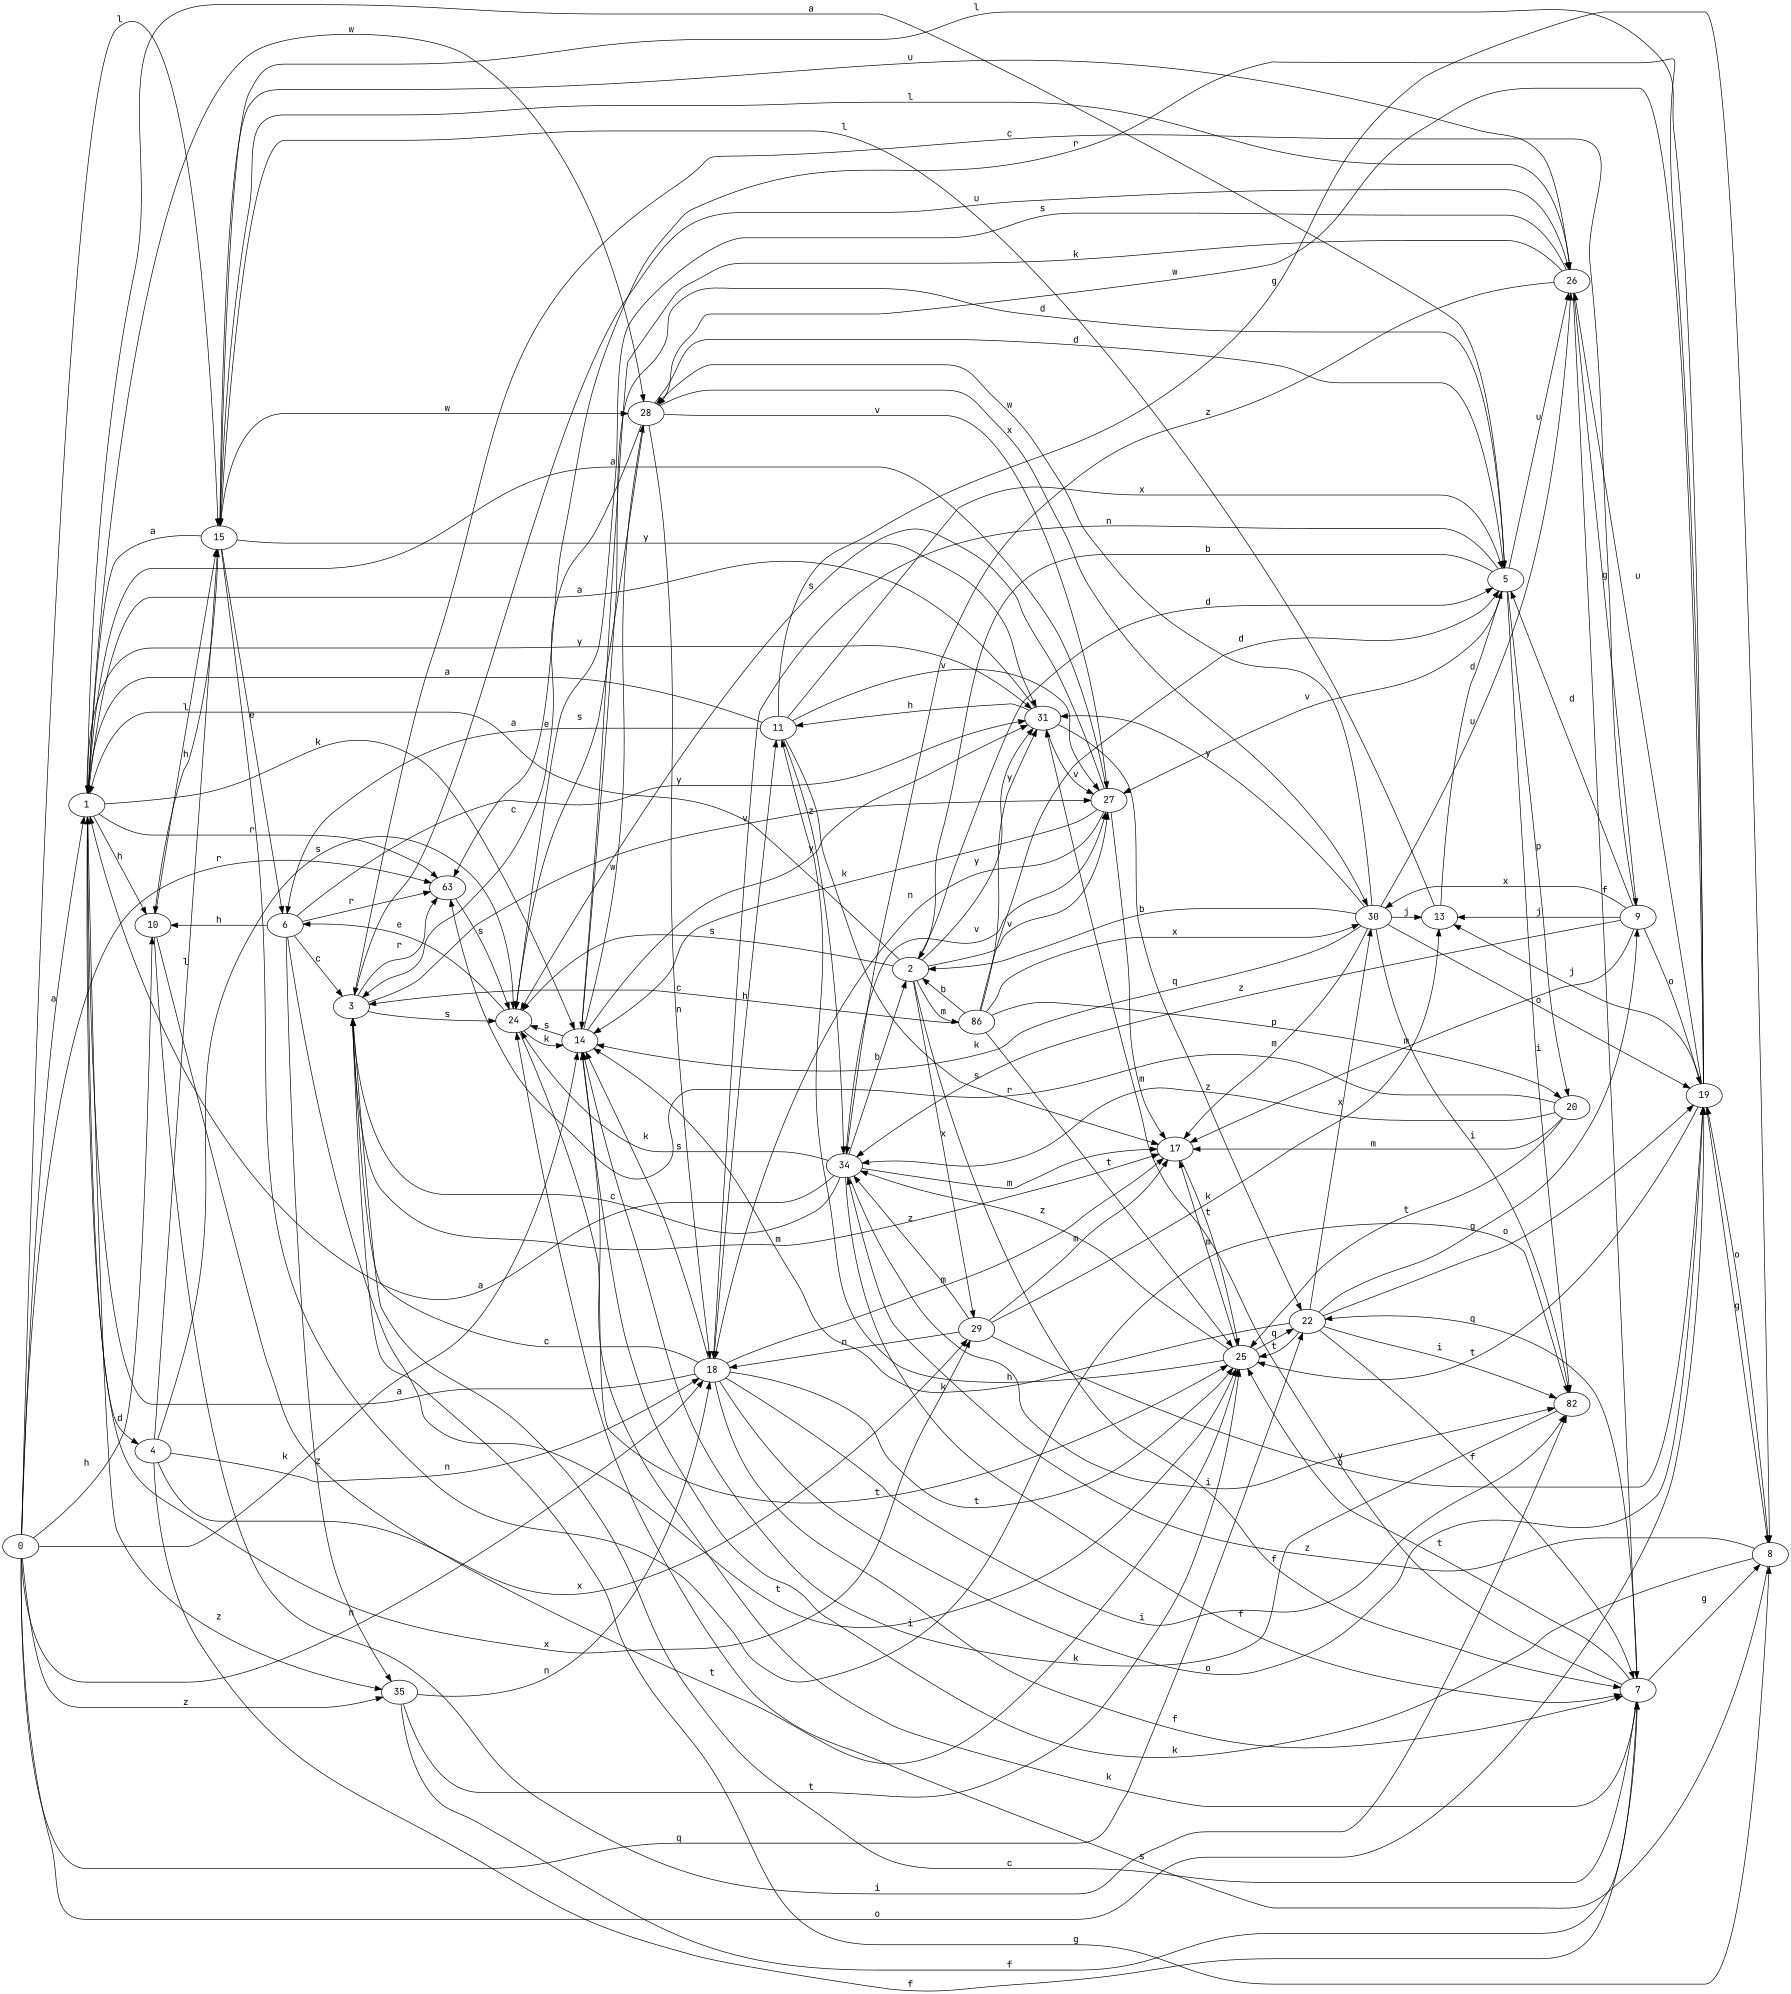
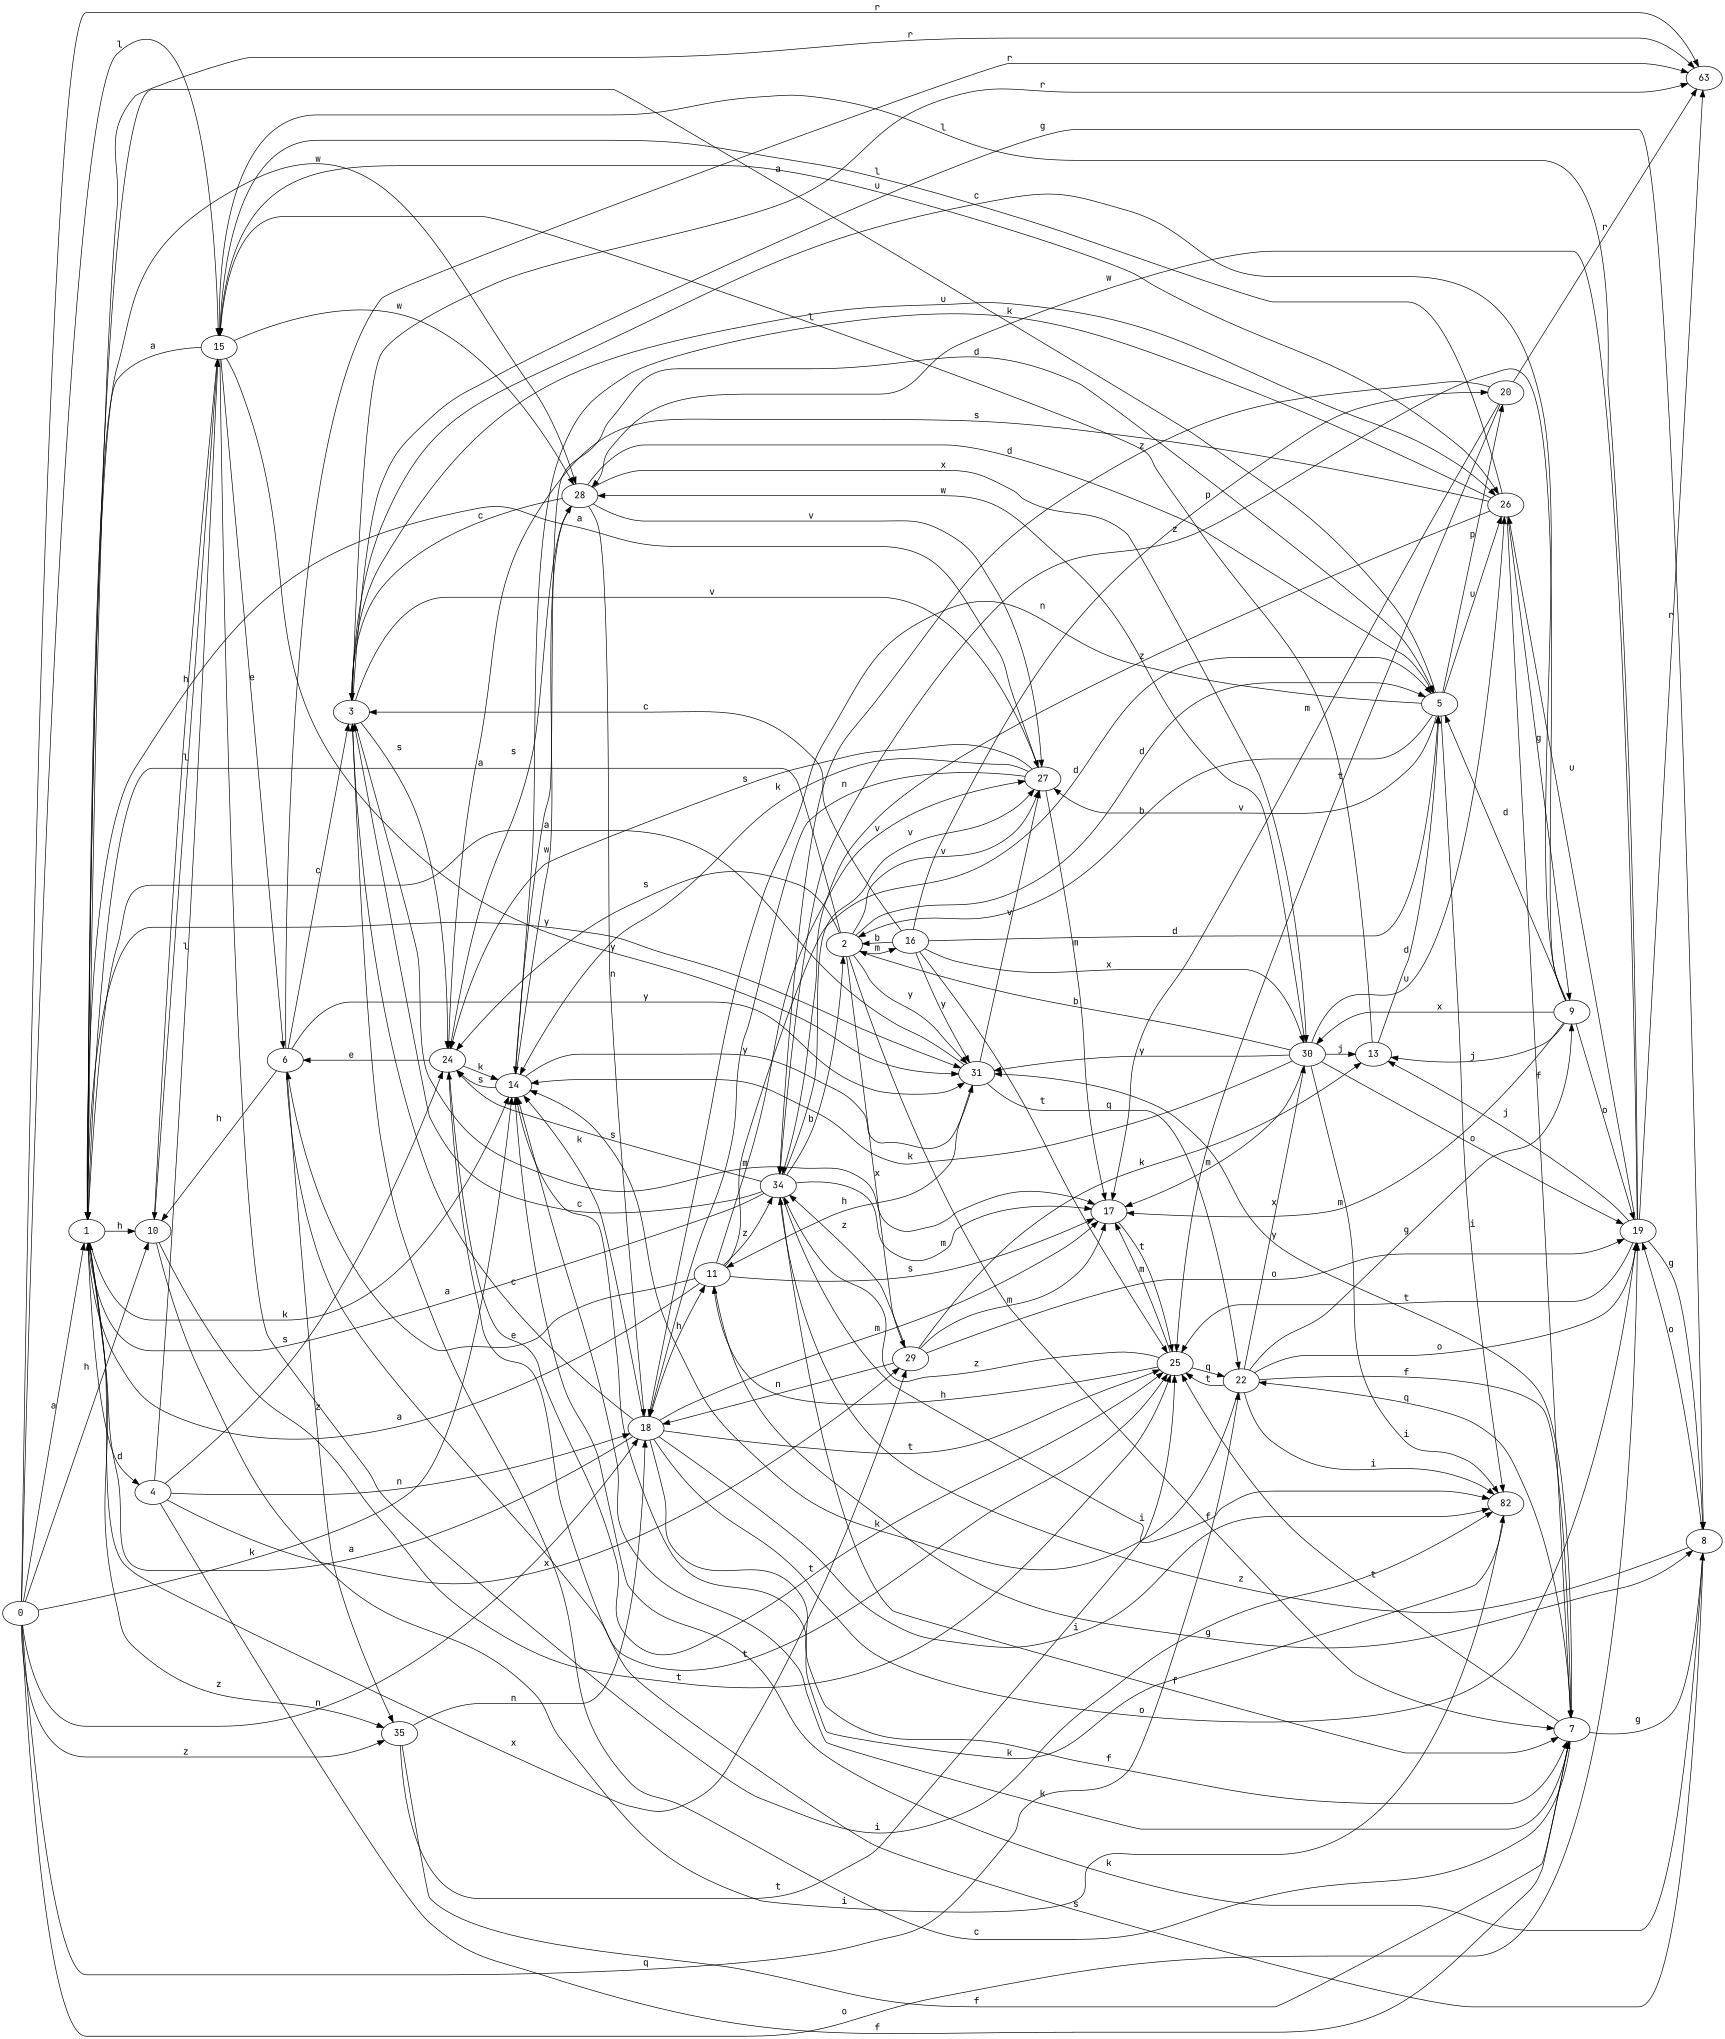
(1142, 490) -> (1076, 771)
(485, 949) -> none
(977, 1022) -> (911, 941)
